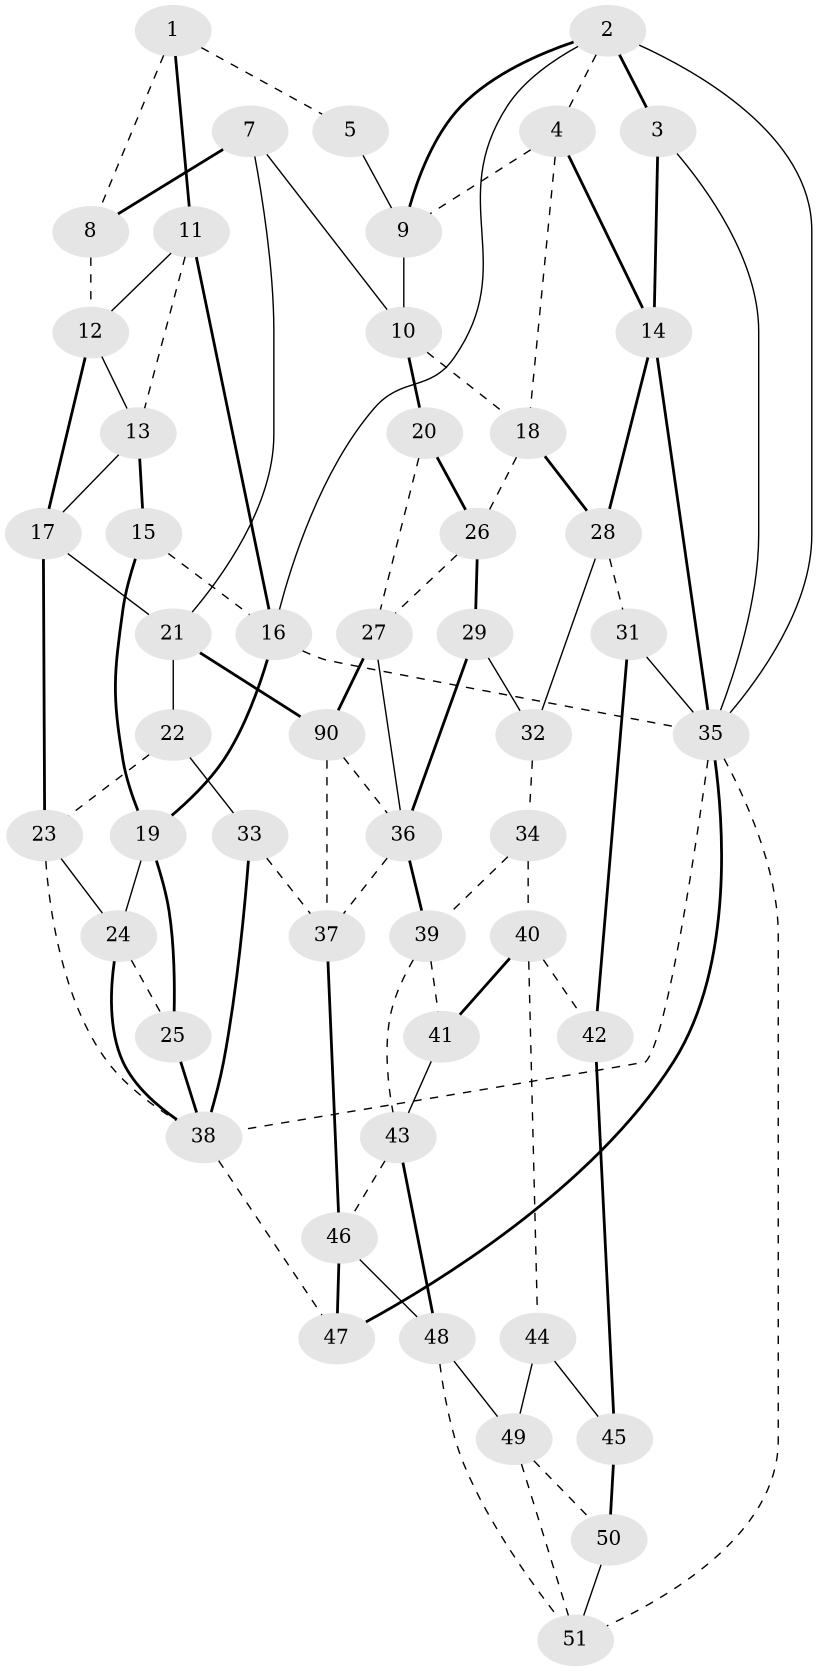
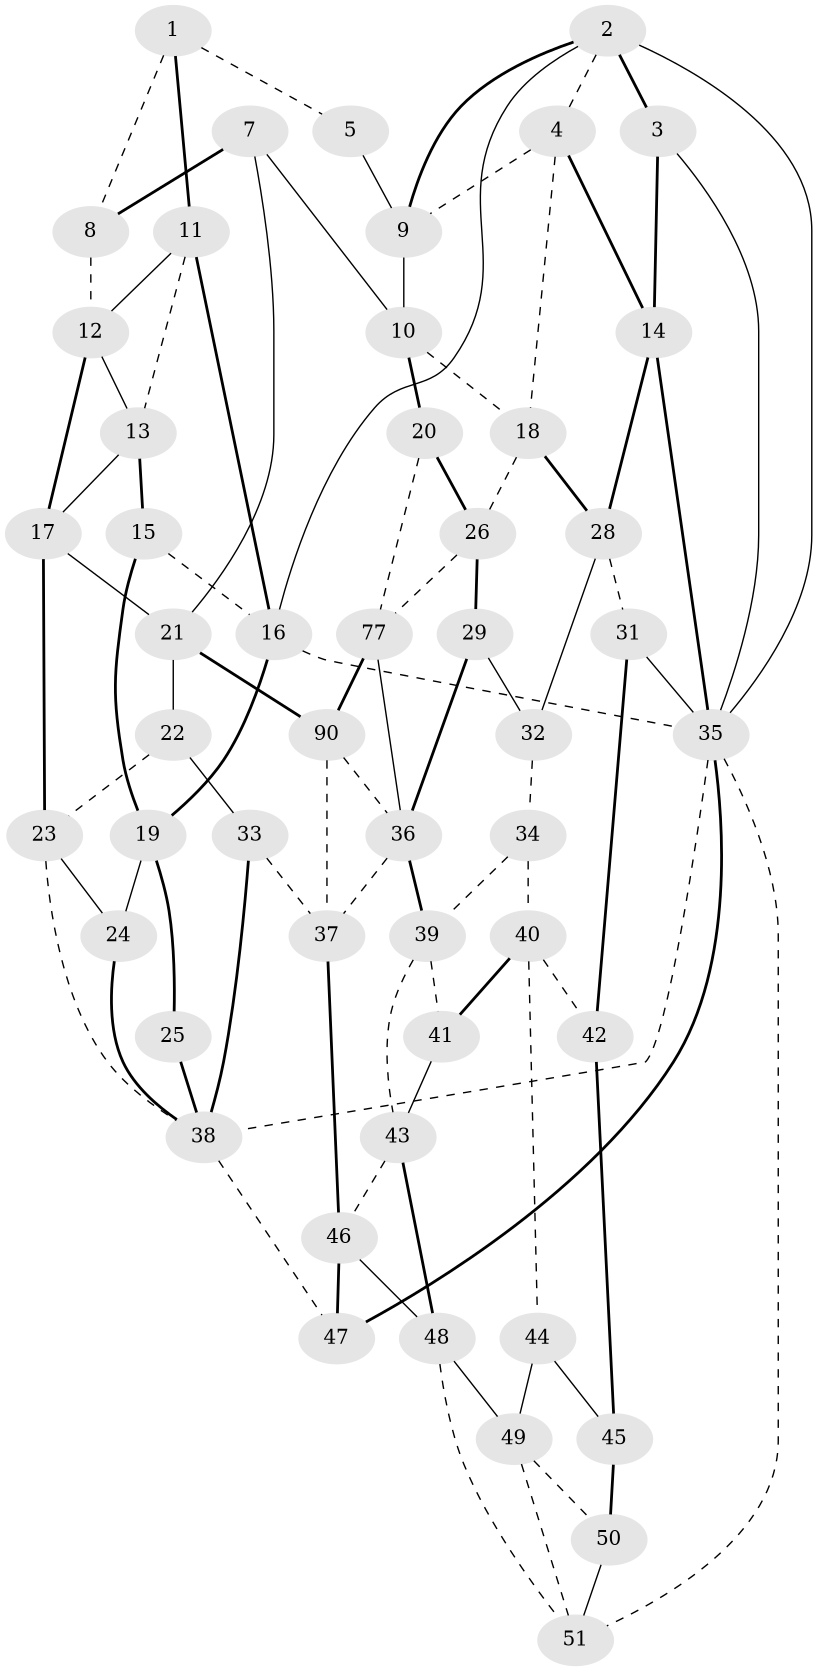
(374, 634) -> (374, 634)
(146, 987) -> none
